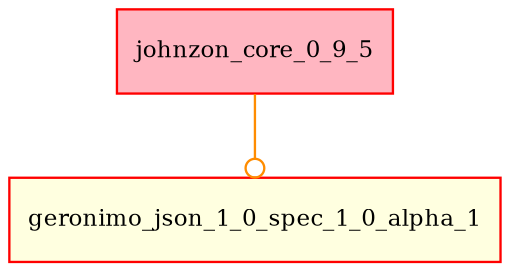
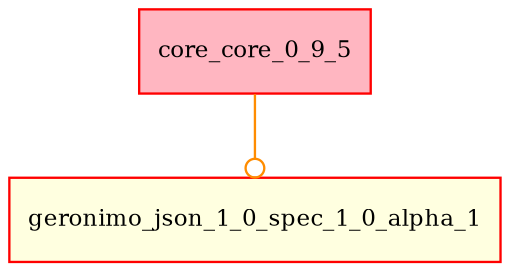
(255, 51) -> (255, 51)
